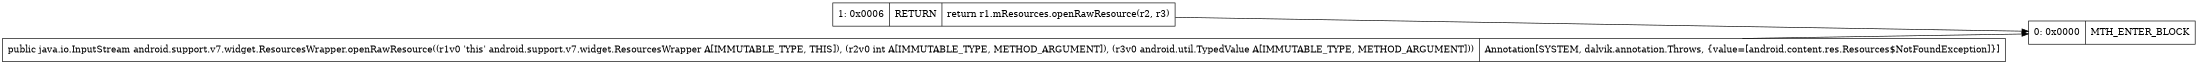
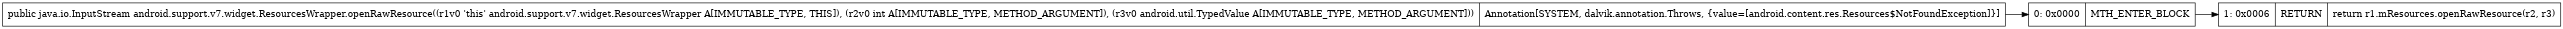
(1599, 24) -> (2203, 15)
